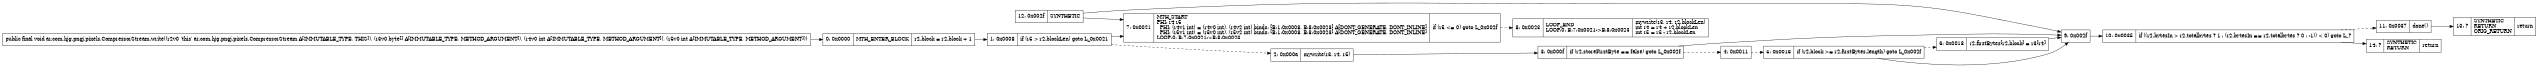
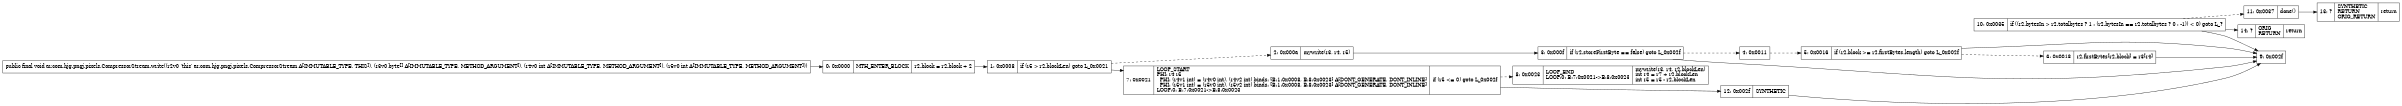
(1172, 17) -> (1173, 70)
(1102, 19) -> (1609, 90)
(1667, 28) -> (1667, 75)
(2094, 36) -> (2229, 38)
(943, 39) -> (943, 67)
(2402, 43) -> (2265, 29)
